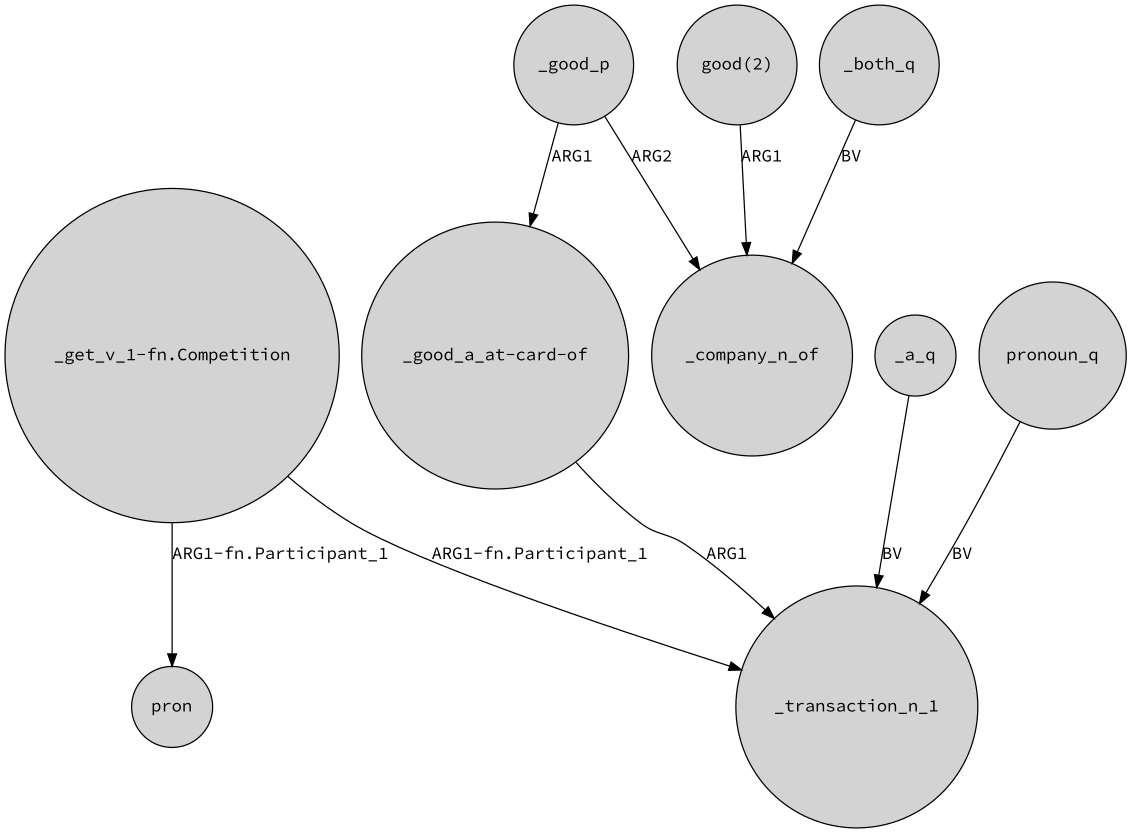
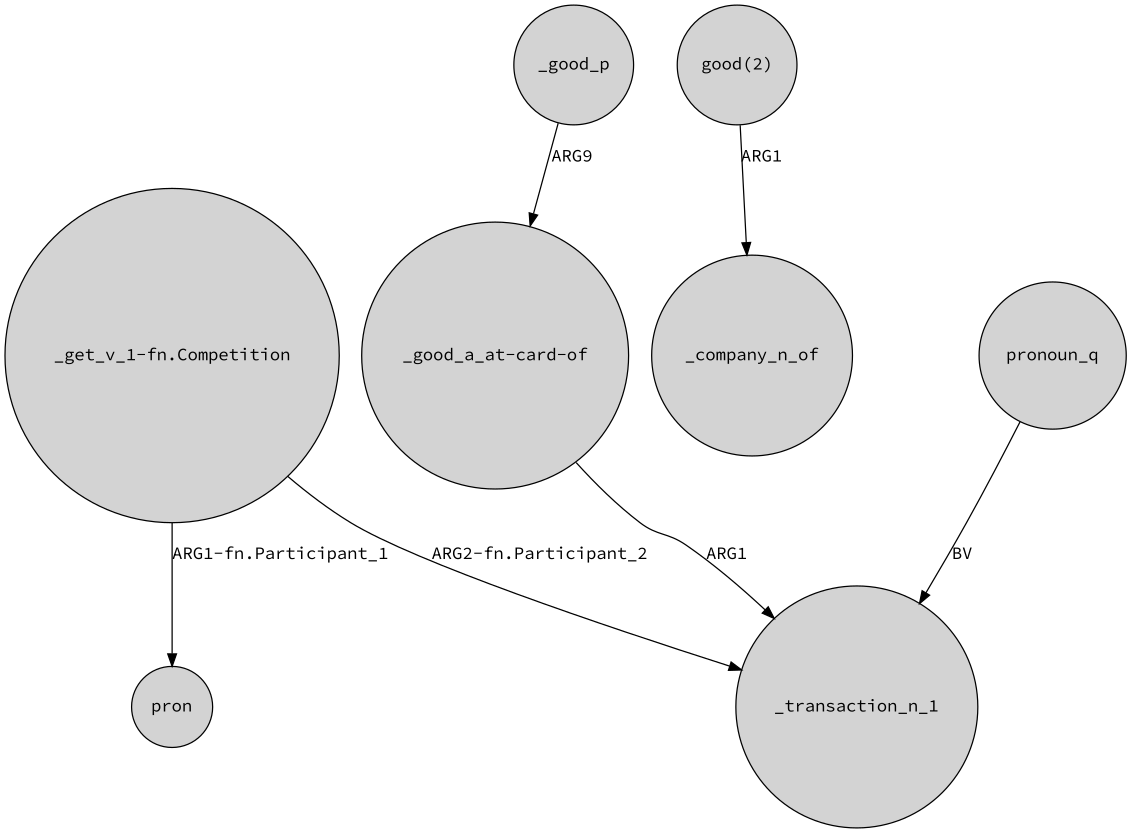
(879, 65) -> none
(572, 157) -> (572, 157)
(649, 188) -> none
(915, 356) -> none
(540, 554) -> (540, 554)
